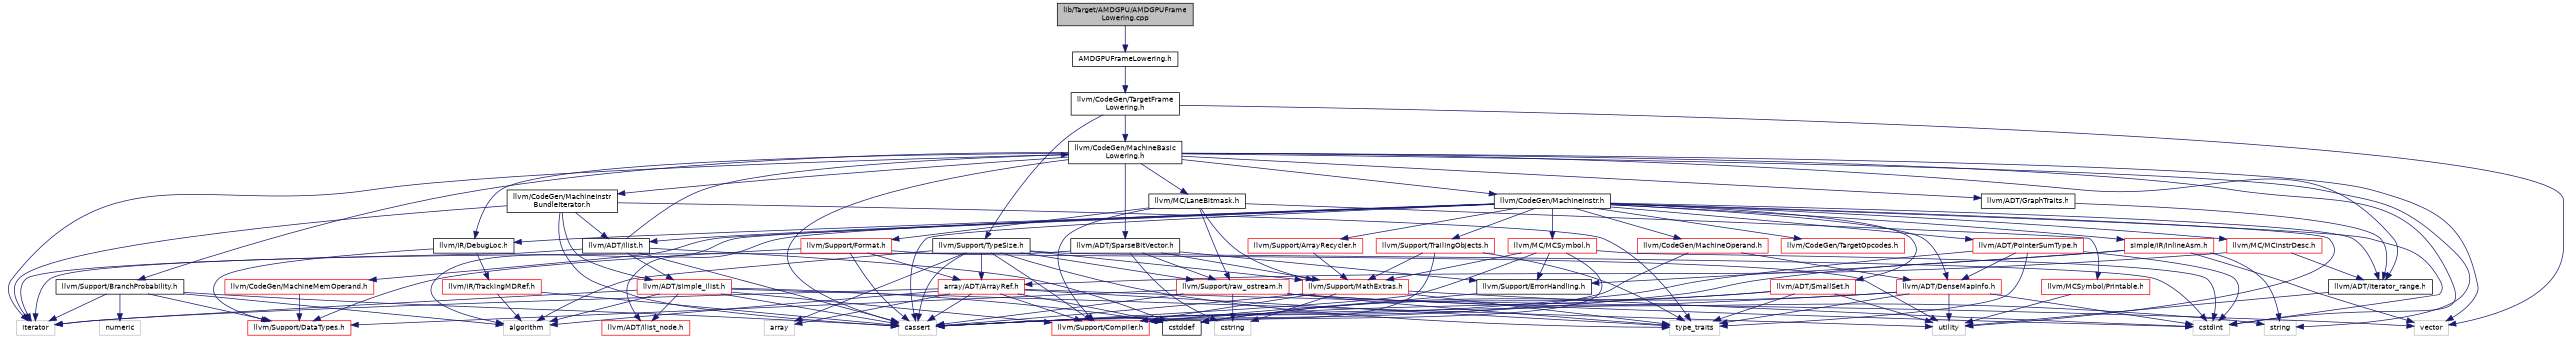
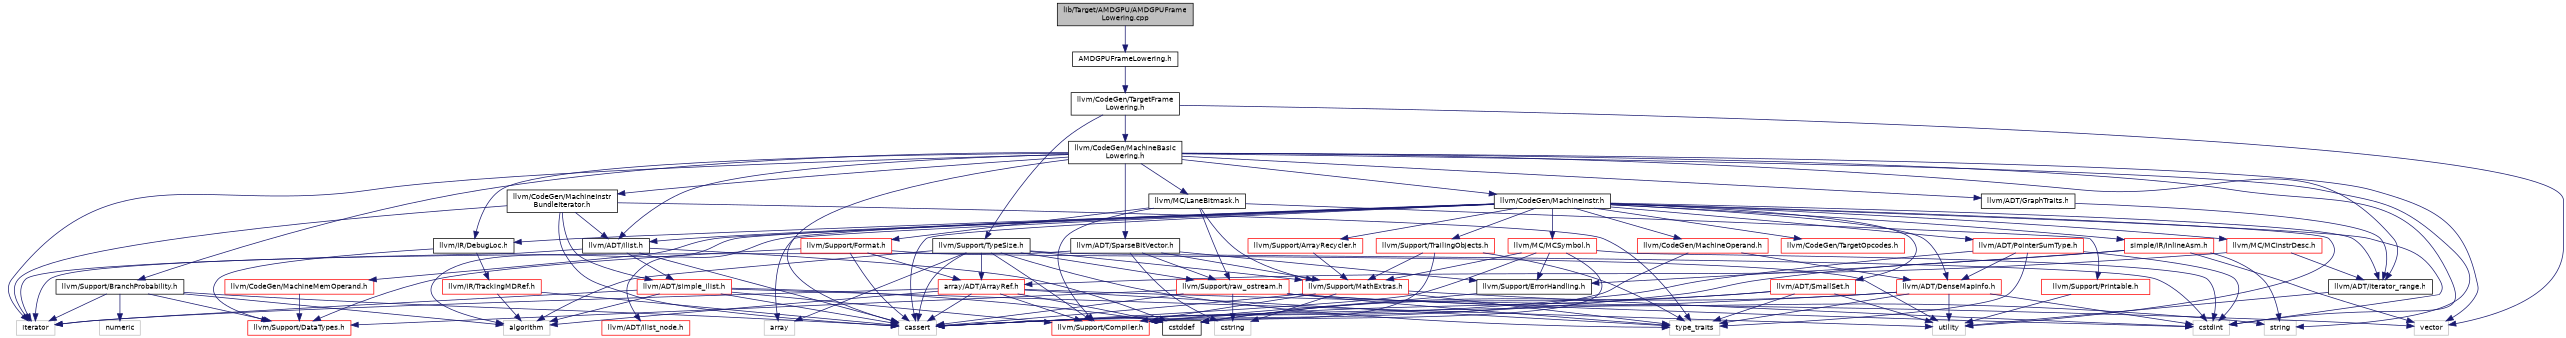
(835, 168) -> (838, 166)
(2096, 287) -> (2096, 287)
(668, 305) -> none
(876, 308) -> (1104, 221)
